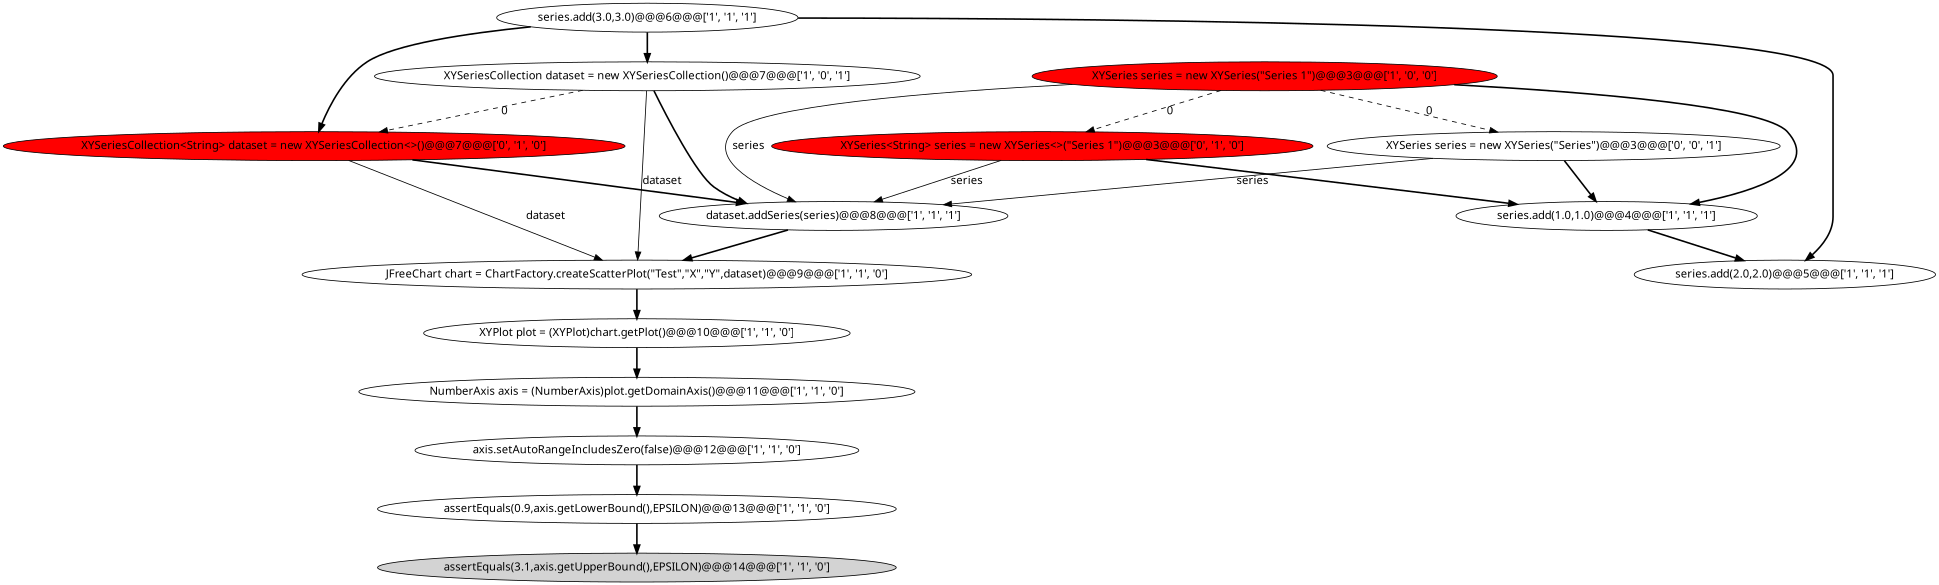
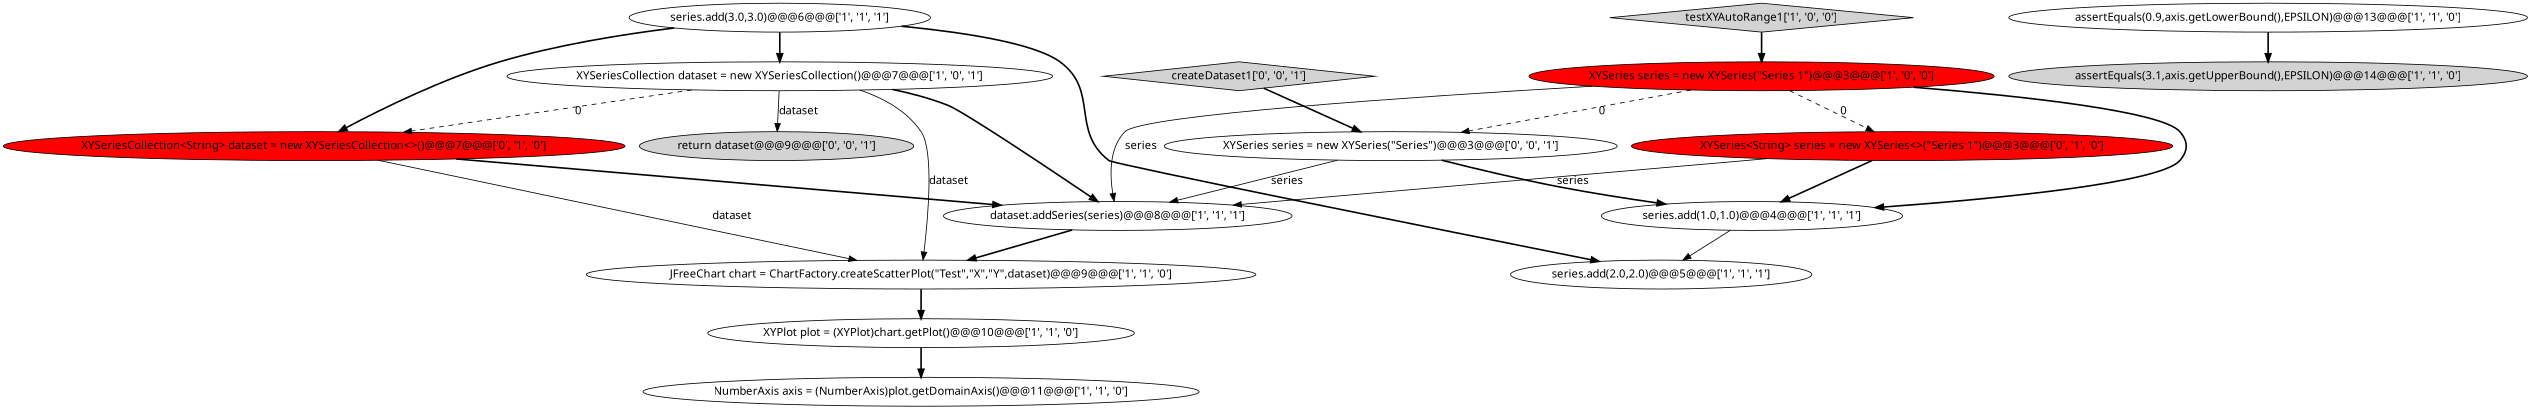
none -> (1762, 18)
none -> (1239, 76)
none -> (777, 146)
(1692, 244) -> (1710, 243)
(637, 450) -> none
